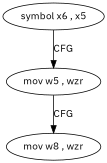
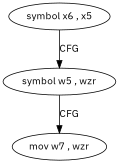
(54, 82) -> (59, 82)
(54, 147) -> (59, 147)
